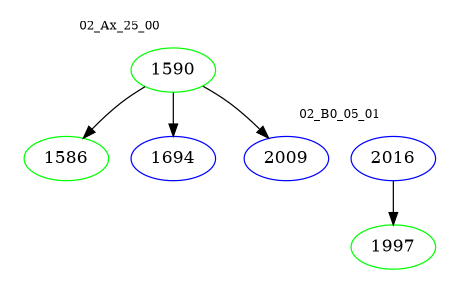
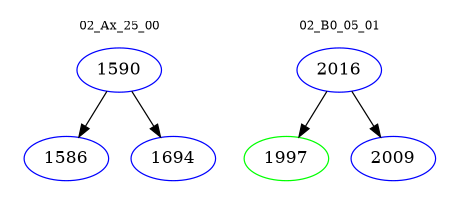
(173, 70) -> (119, 70)
(242, 113) -> (363, 109)
(66, 159) -> (66, 159)
